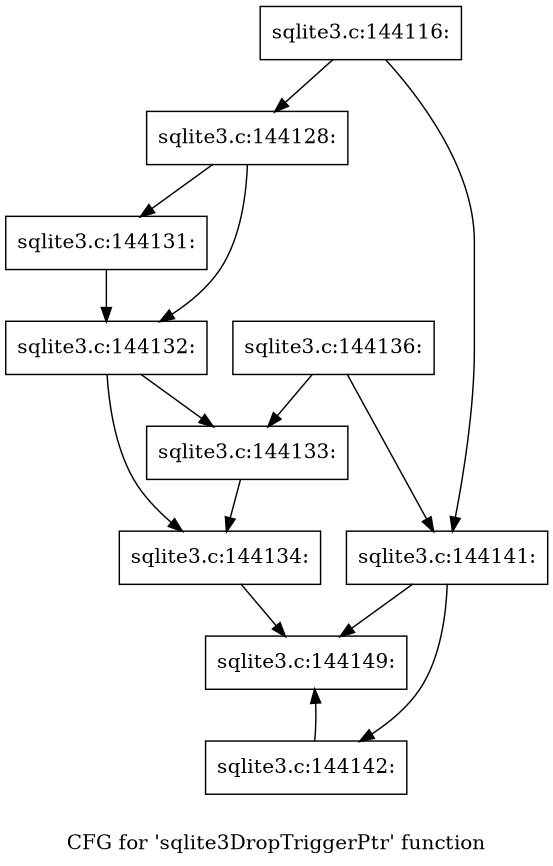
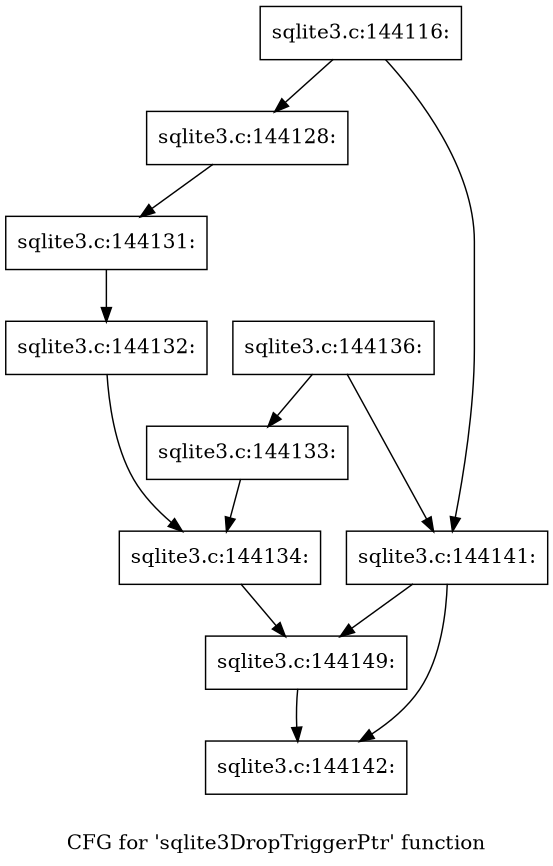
(230, 250) -> none
(171, 396) -> none
(316, 723) -> (297, 708)
